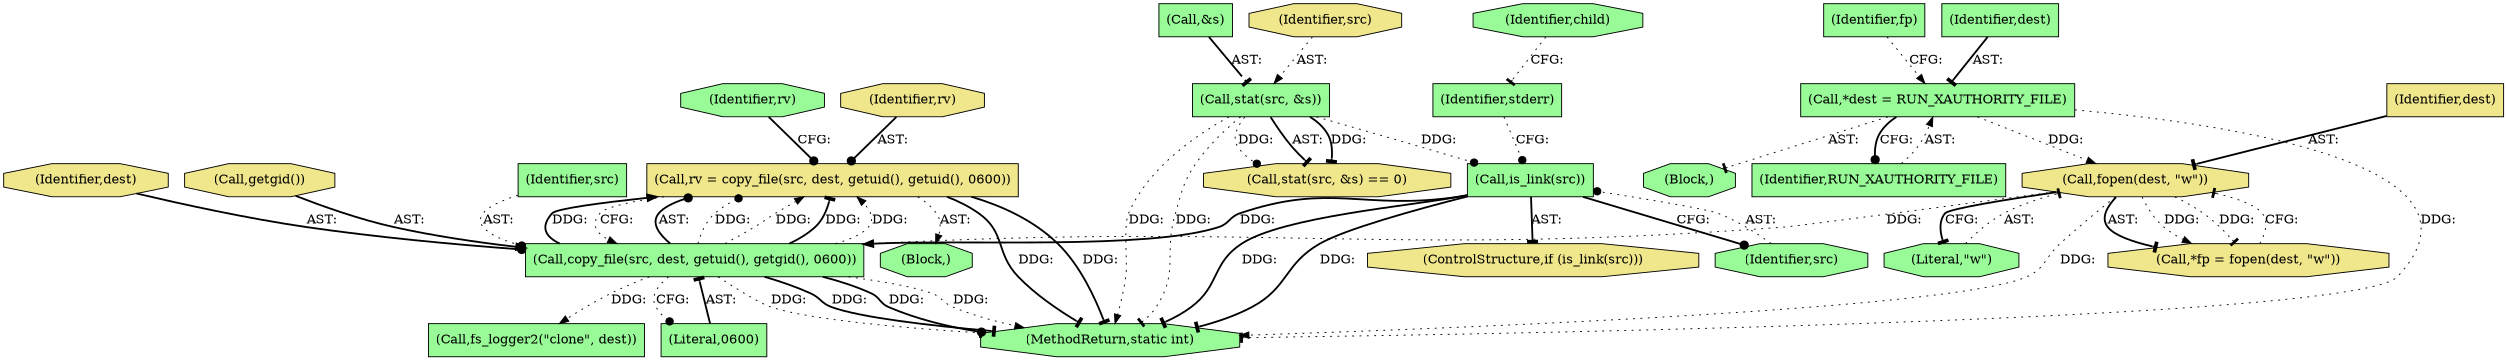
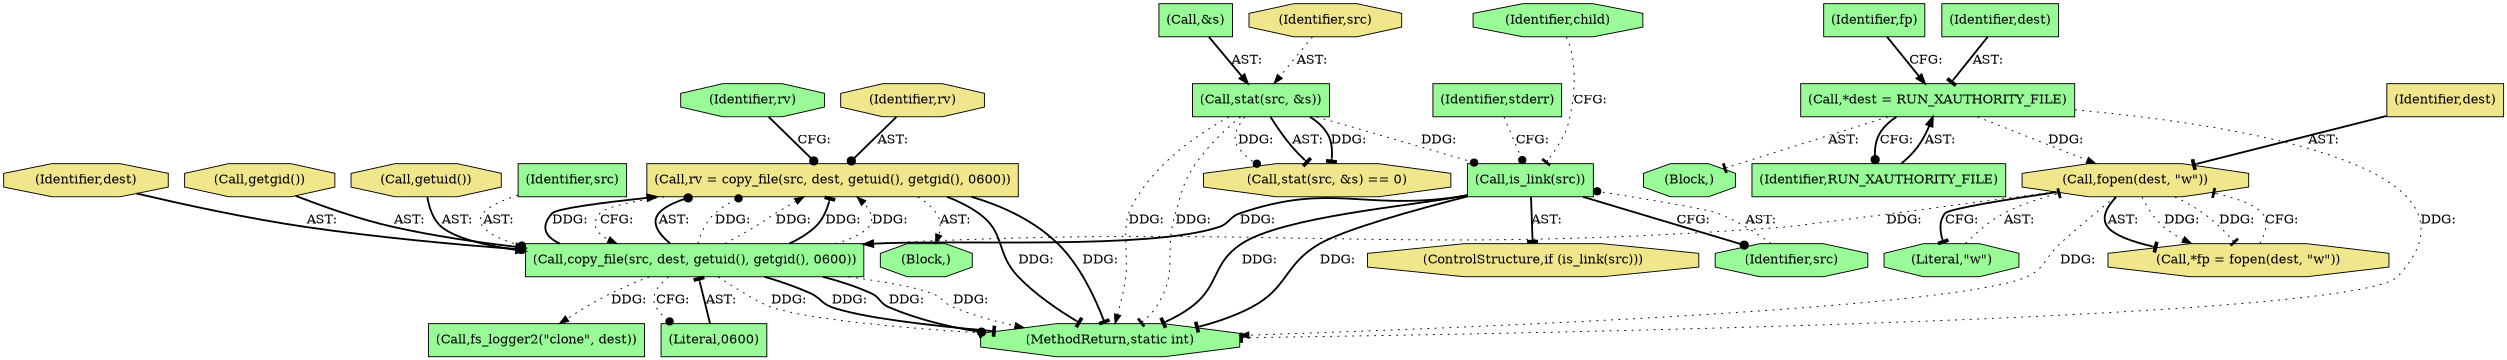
(1225, 57) -> (1225, 57)
(1903, 57) -> (1903, 57)
(1529, 58) -> (1573, 101)
(1918, 146) -> (1918, 146)
none -> (426, 180)
(833, 180) -> (833, 180)
